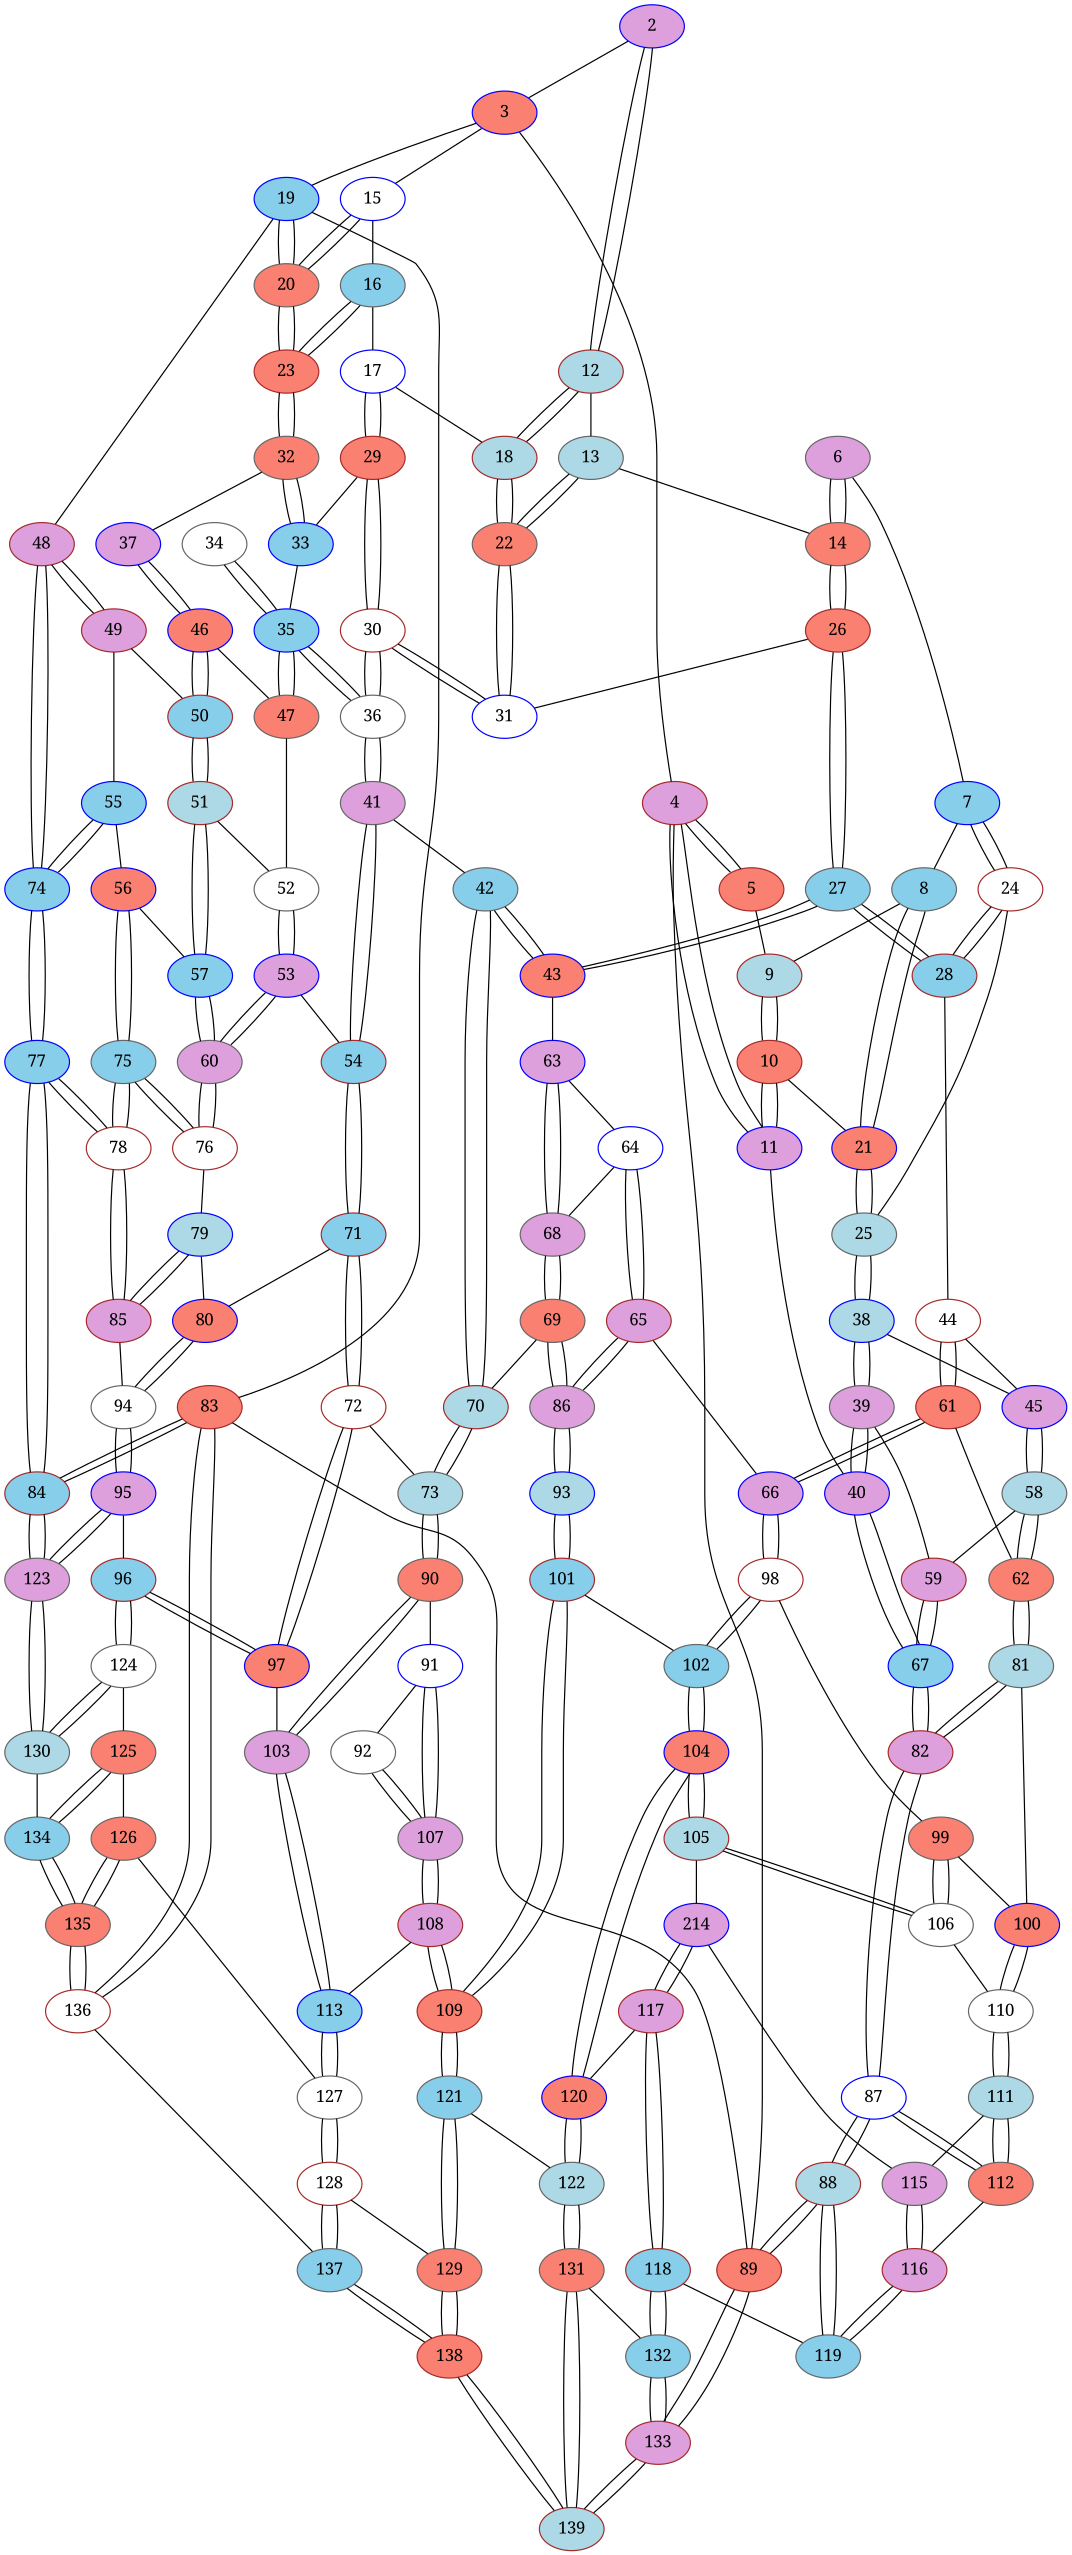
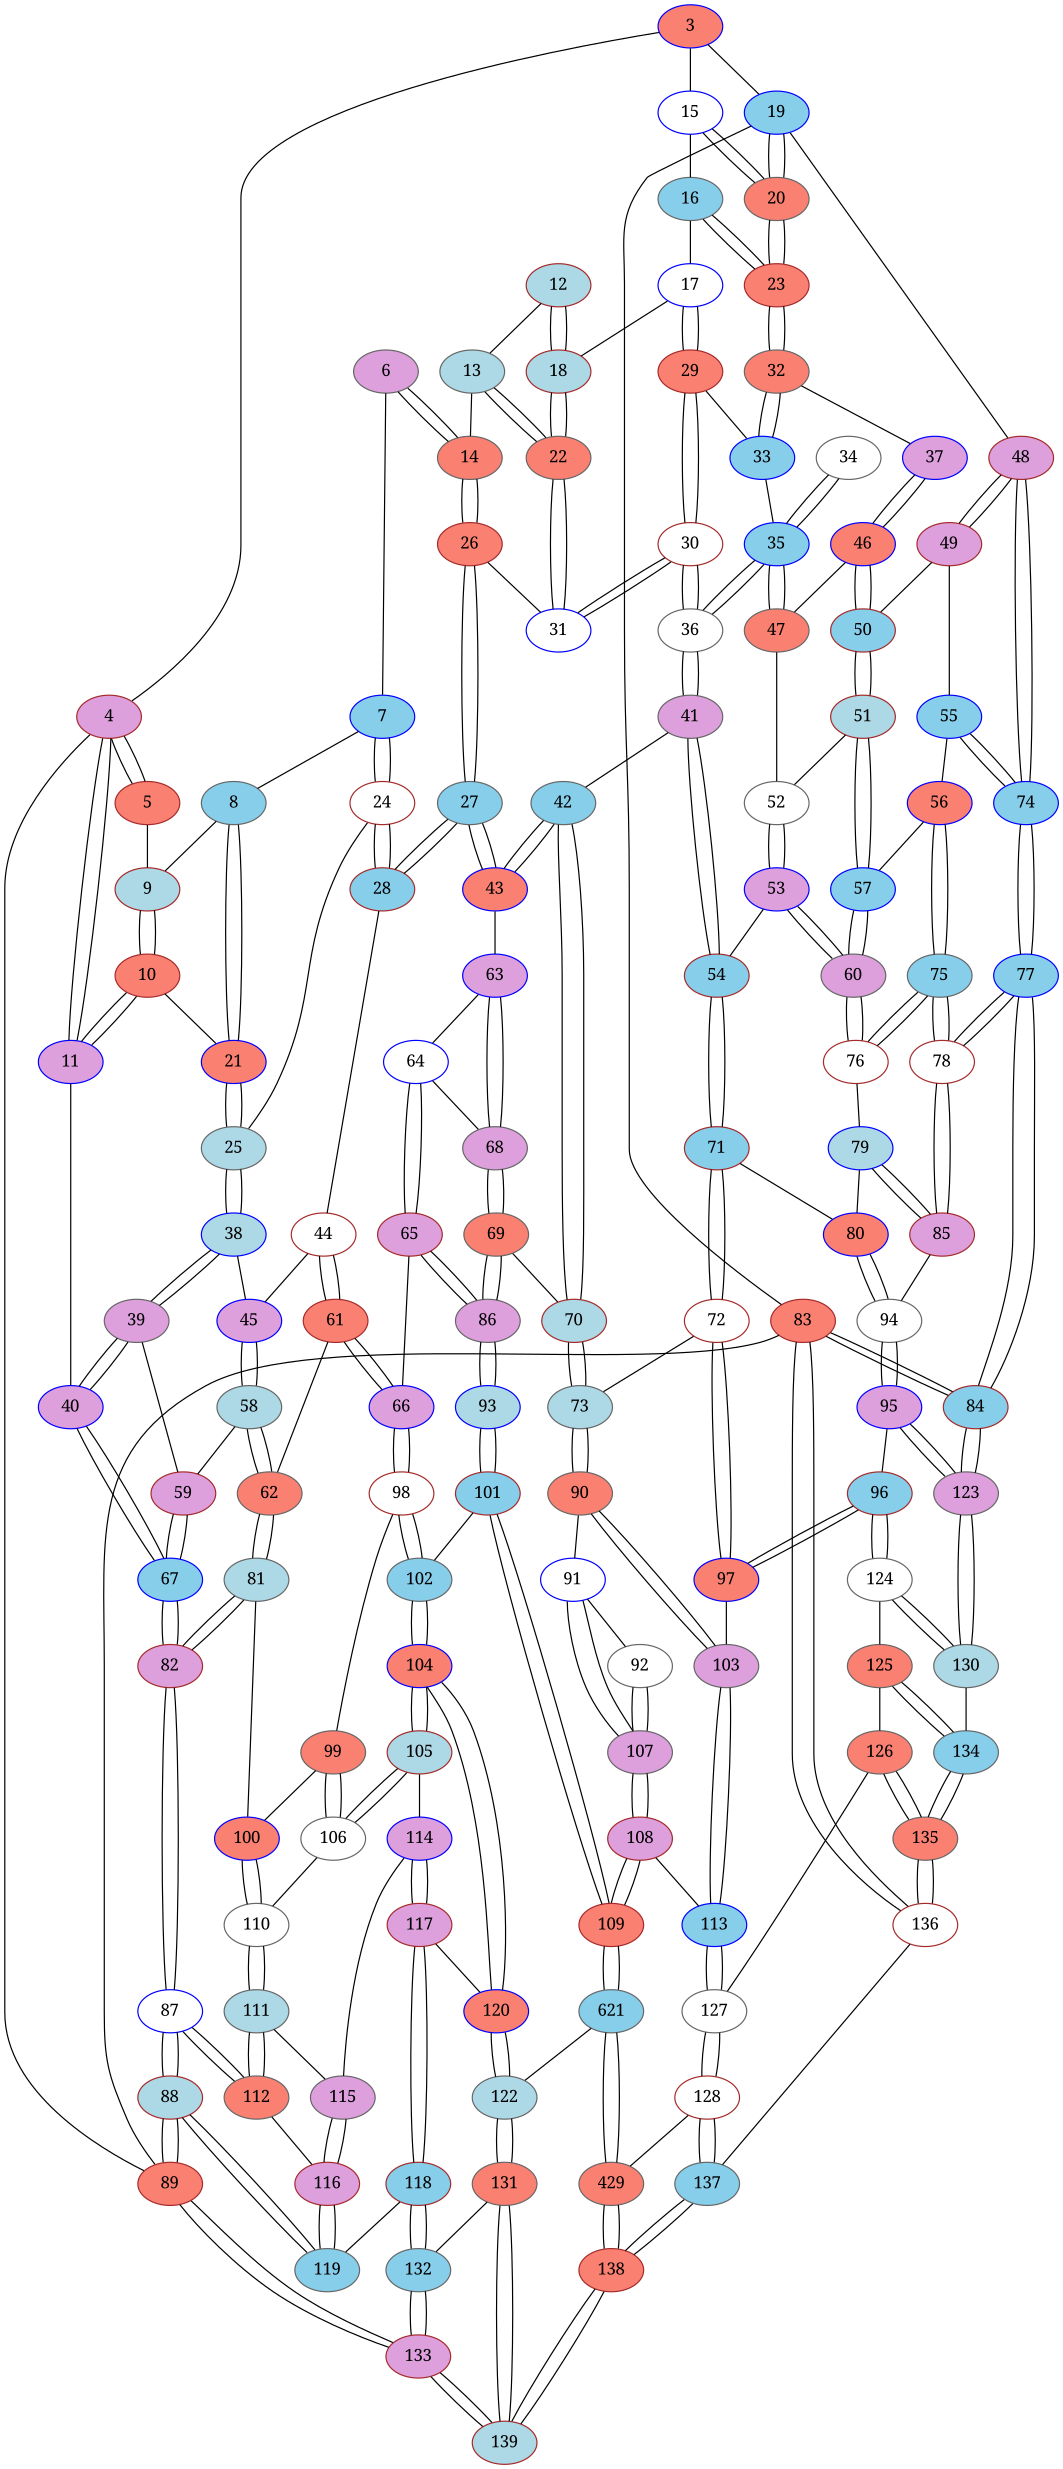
(652, 26) -> none
(696, 1925) -> (420, 1839)
(449, 2098) -> (611, 2011)
(449, 2270) -> (611, 2184)
